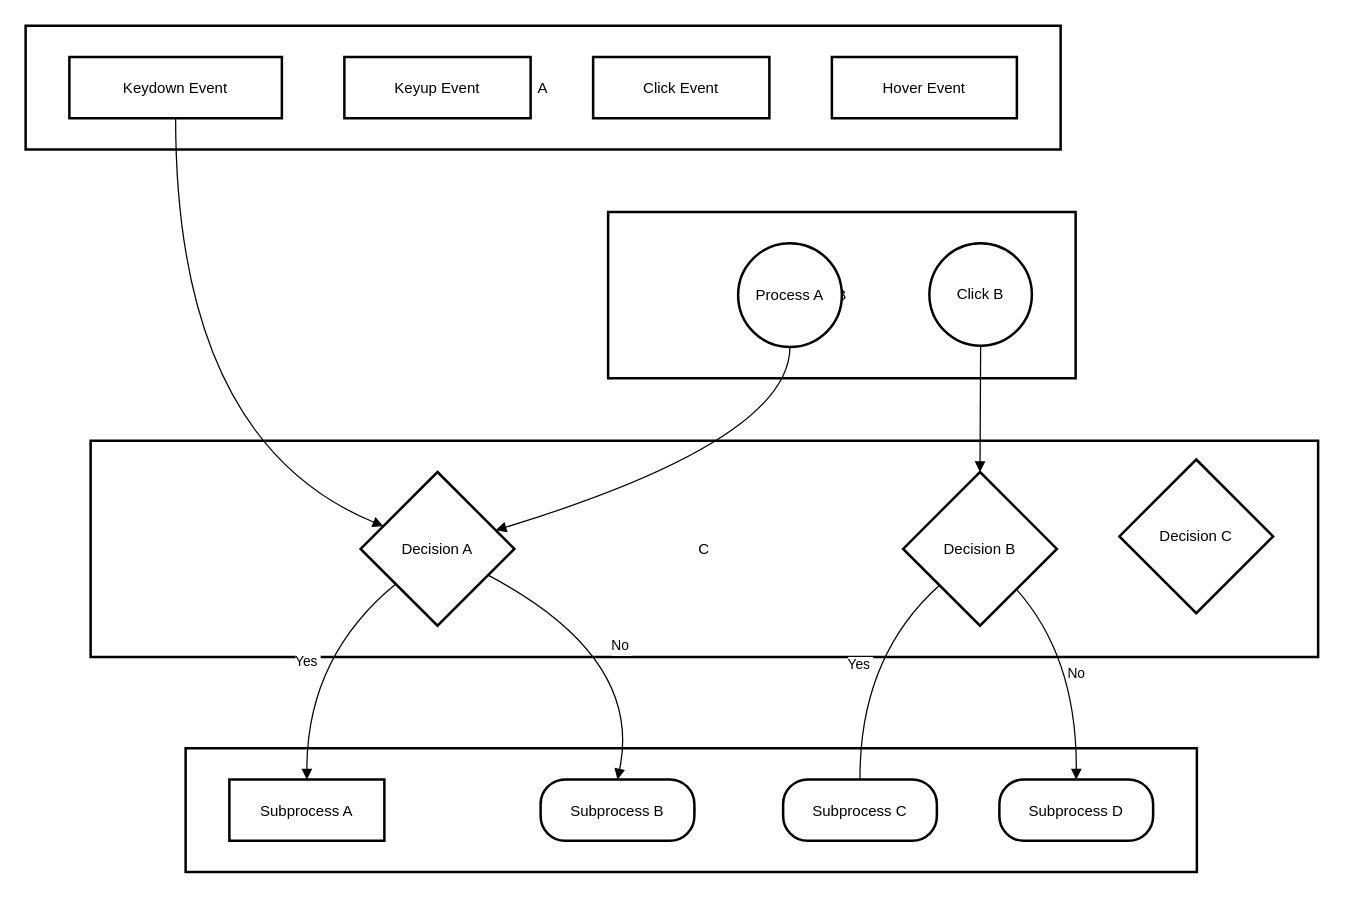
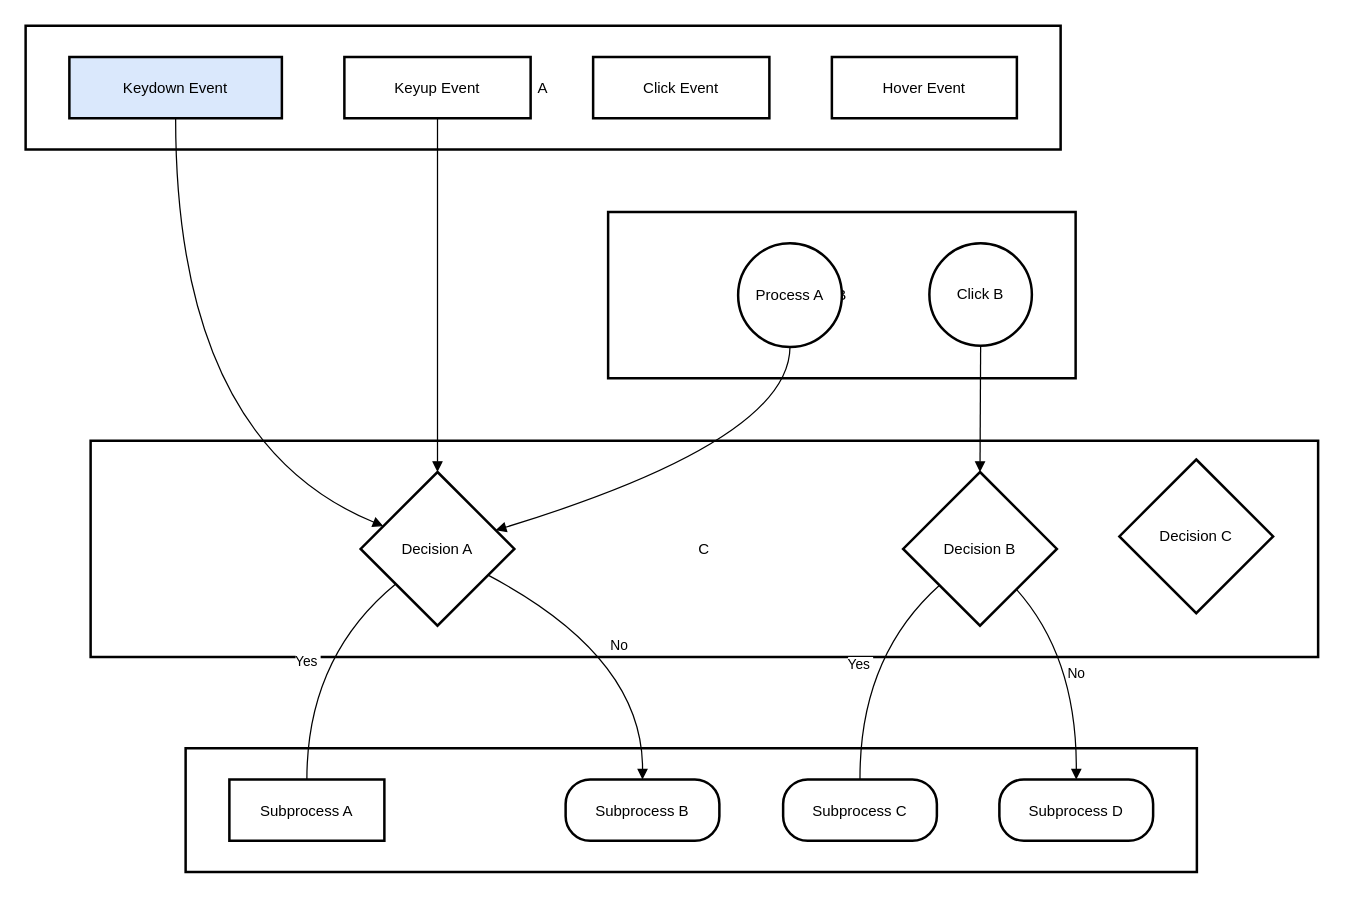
(176, 88) -> (176, 88)
none -> (438, 291)
(307, 768) -> (307, 772)
(618, 810) -> (643, 810)
